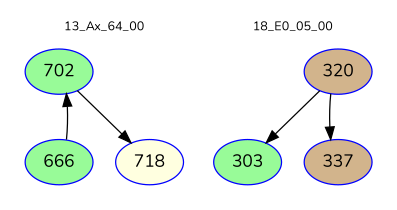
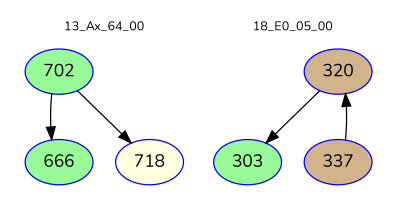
(330, 110) -> (347, 123)
(67, 123) -> (51, 110)
